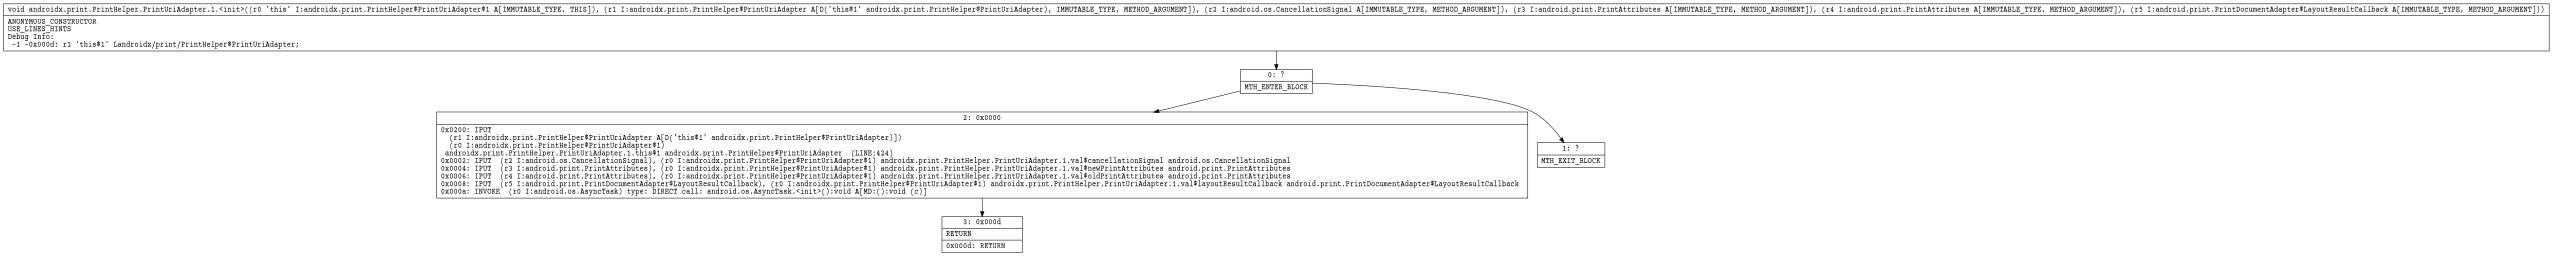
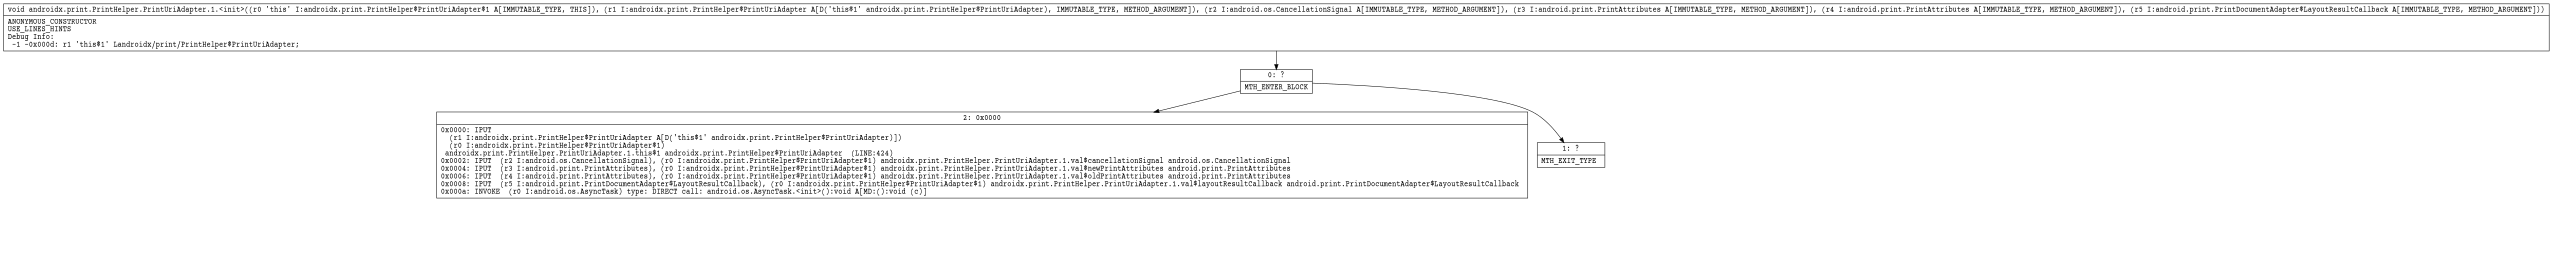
(470, 130) -> (470, 130)
(1571, 161) -> (1569, 161)
(982, 234) -> none
